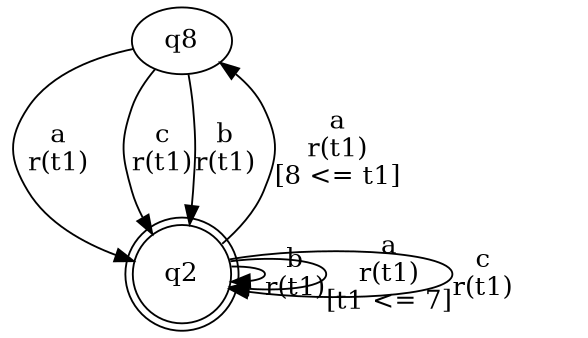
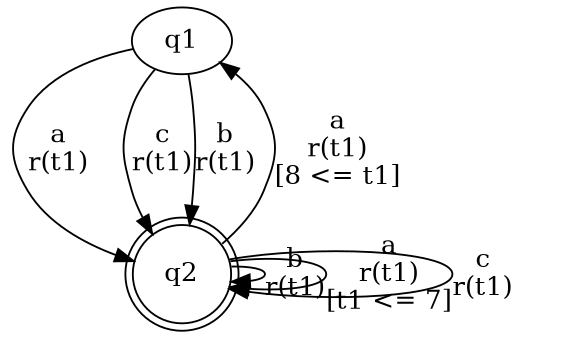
(182, 41) -> (182, 41)
